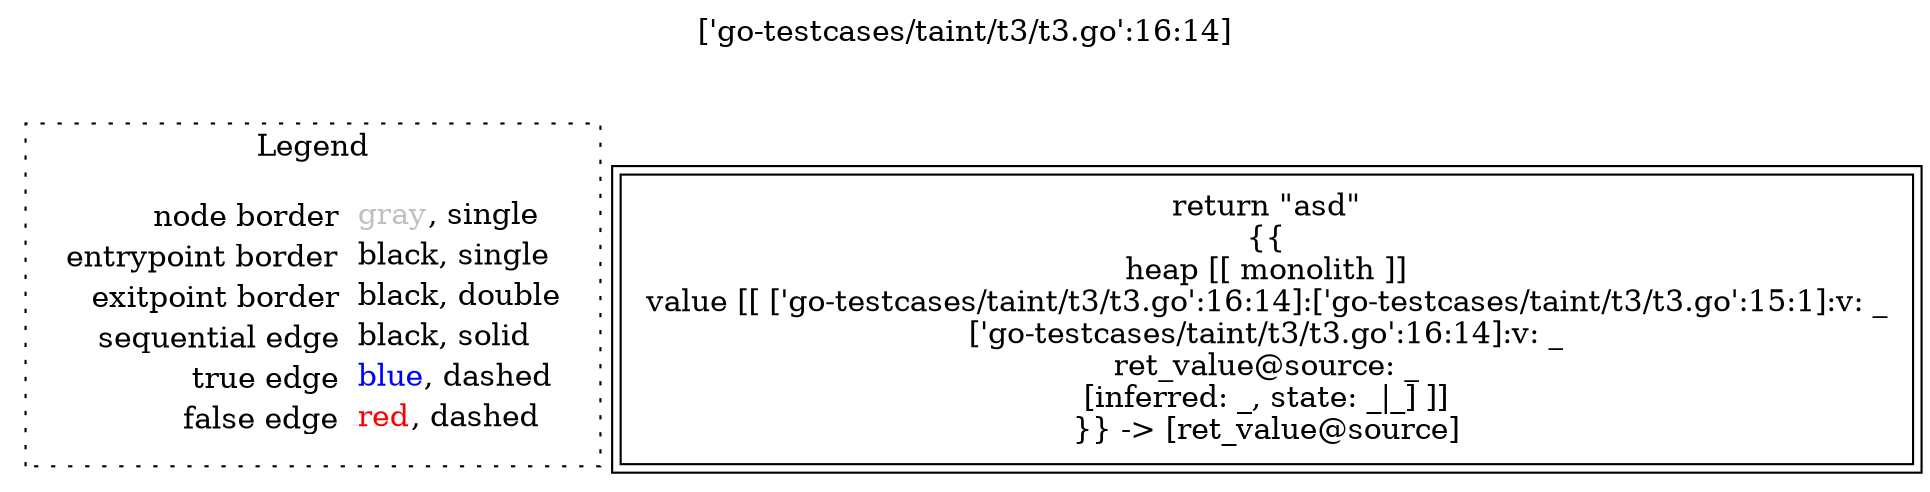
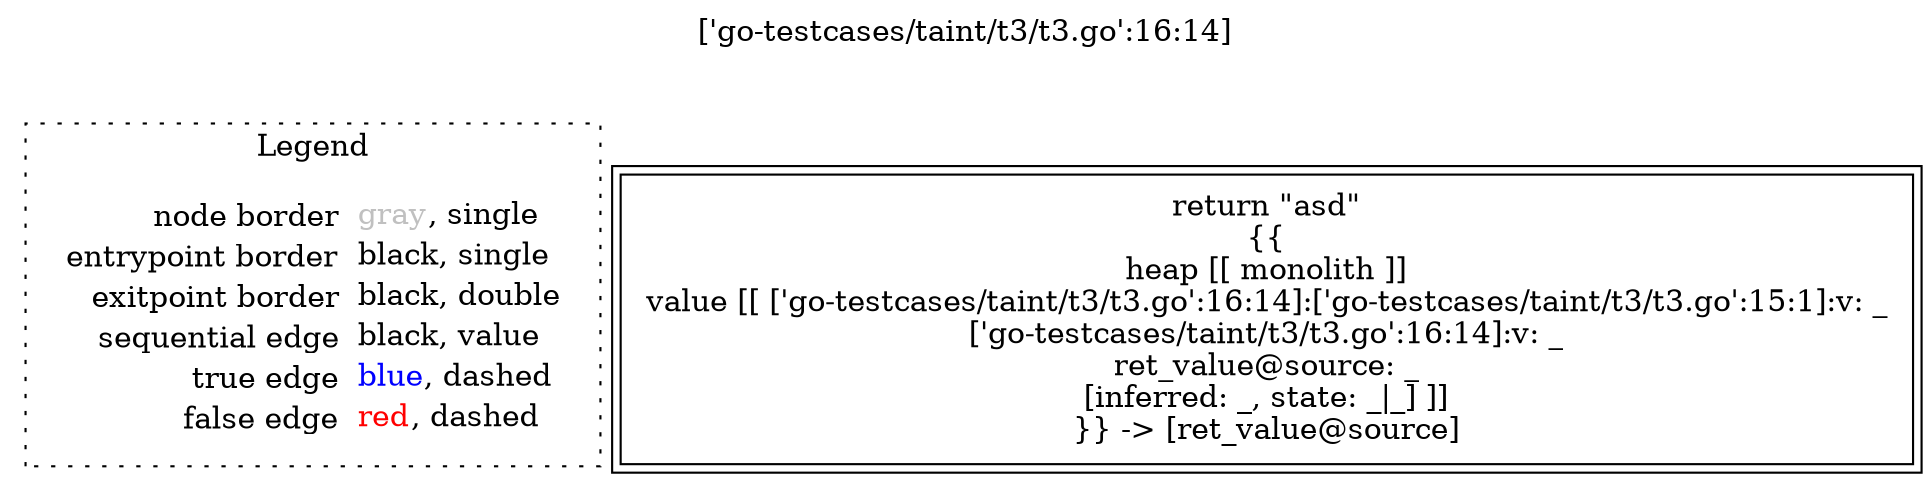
(484, 336) -> (490, 336)
